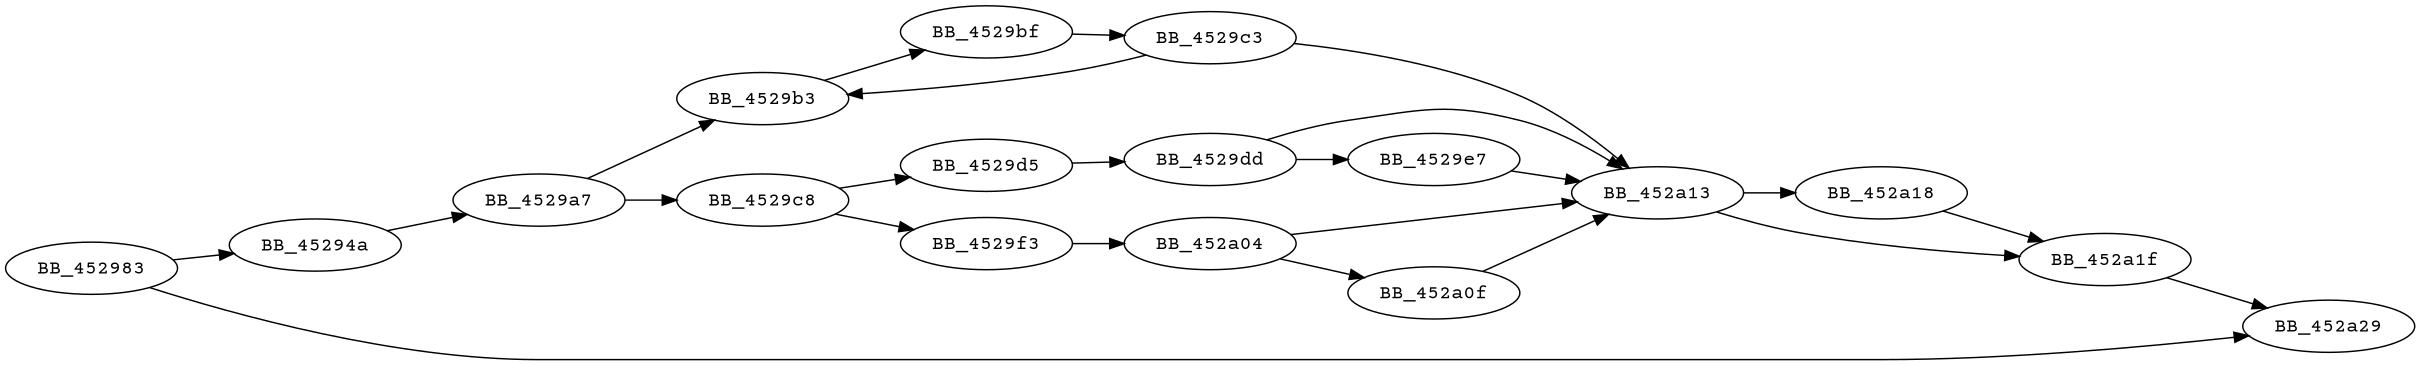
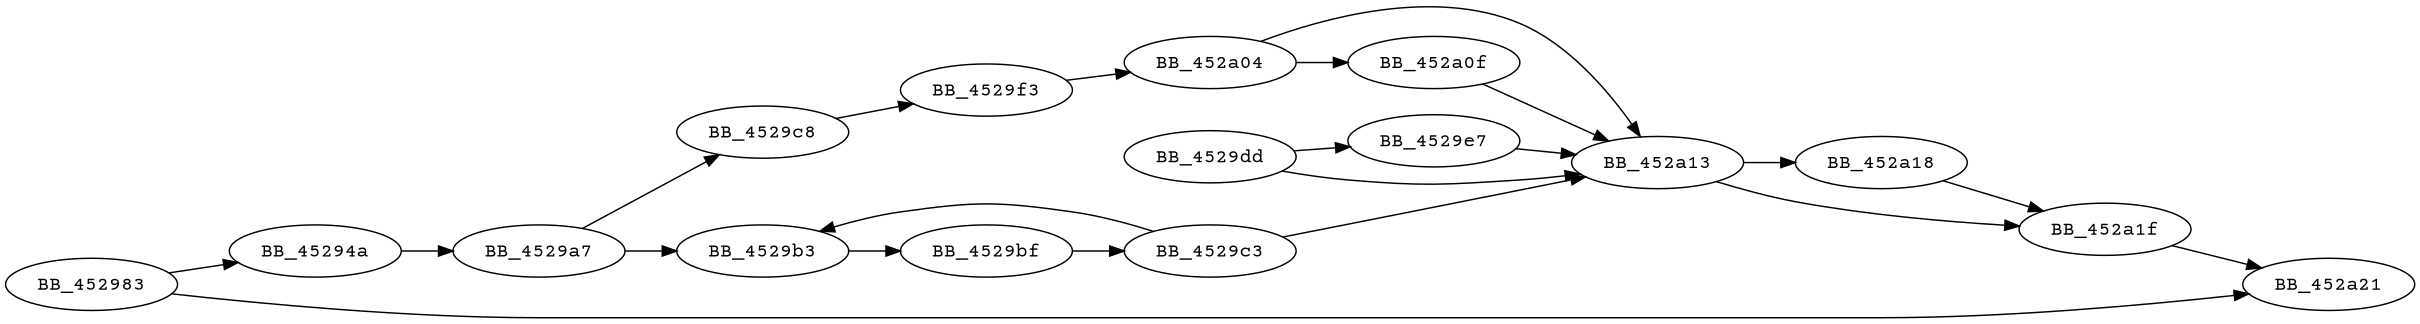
(986, 165) -> none
(2329, 326) -> (2329, 284)
